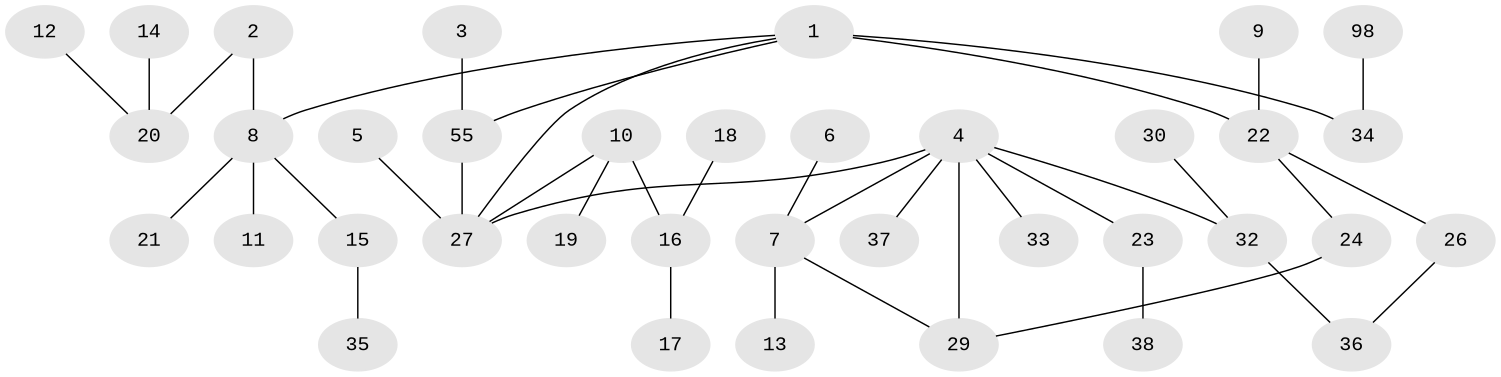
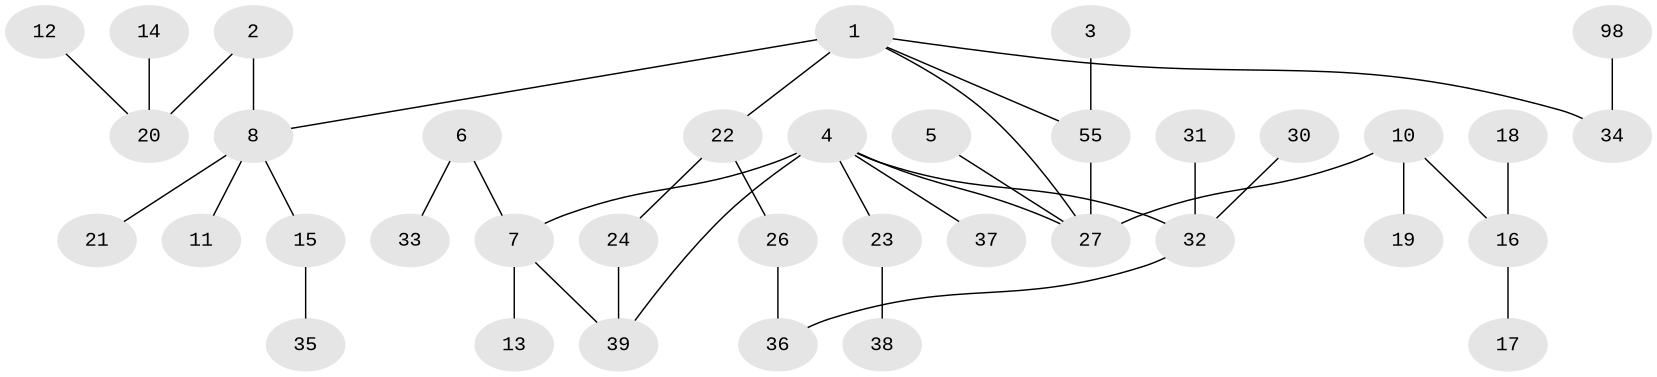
(1259, 32) -> none
none -> (1195, 136)
(999, 188) -> (436, 188)
(959, 345) -> (619, 345)
